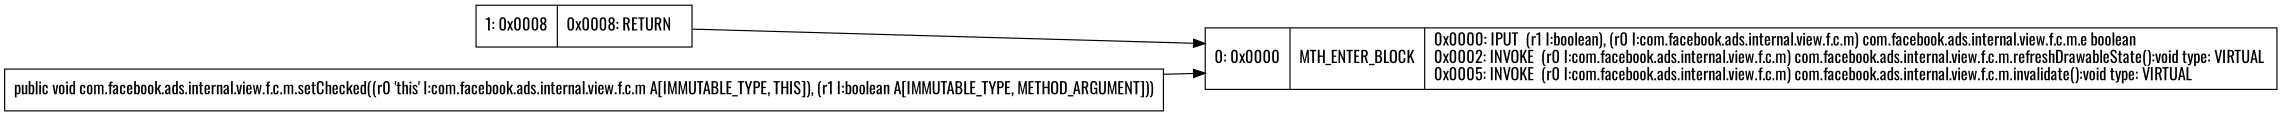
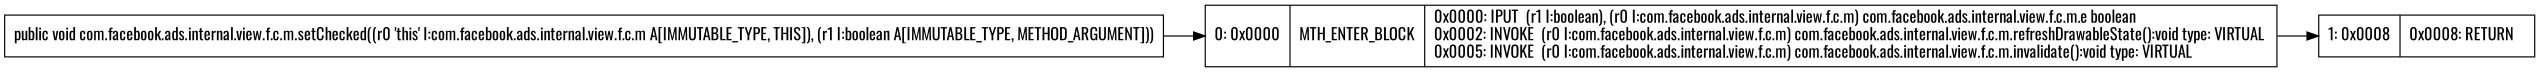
(943, 36) -> (2292, 36)
